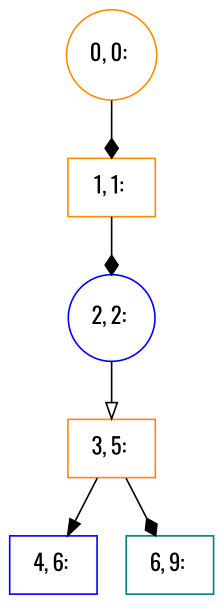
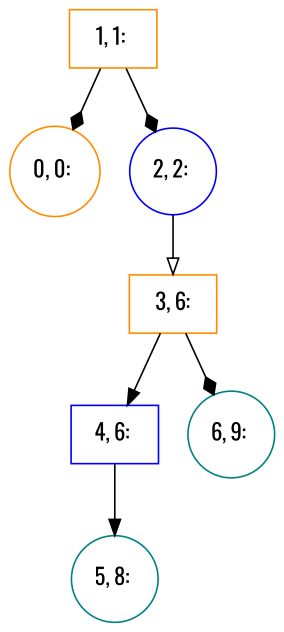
(112, 119) -> (91, 90)
(112, 449) -> (173, 304)
(170, 565) -> (231, 435)
none -> (115, 579)
